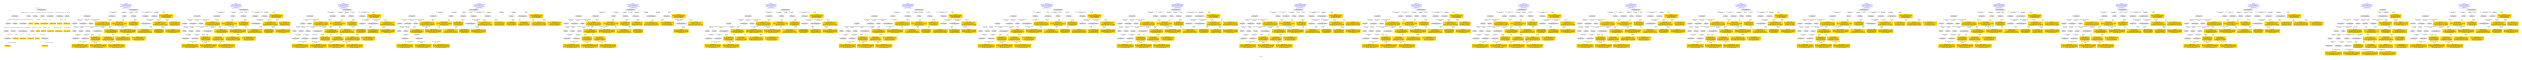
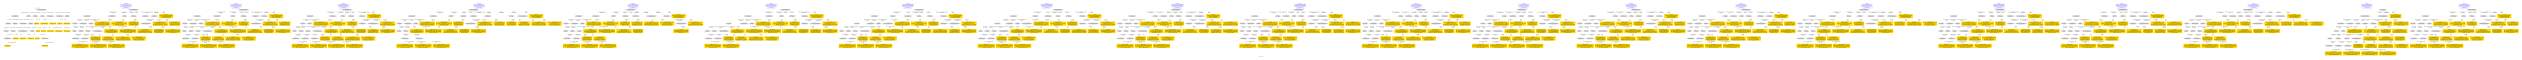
(31, 24) -> (31, 24)
